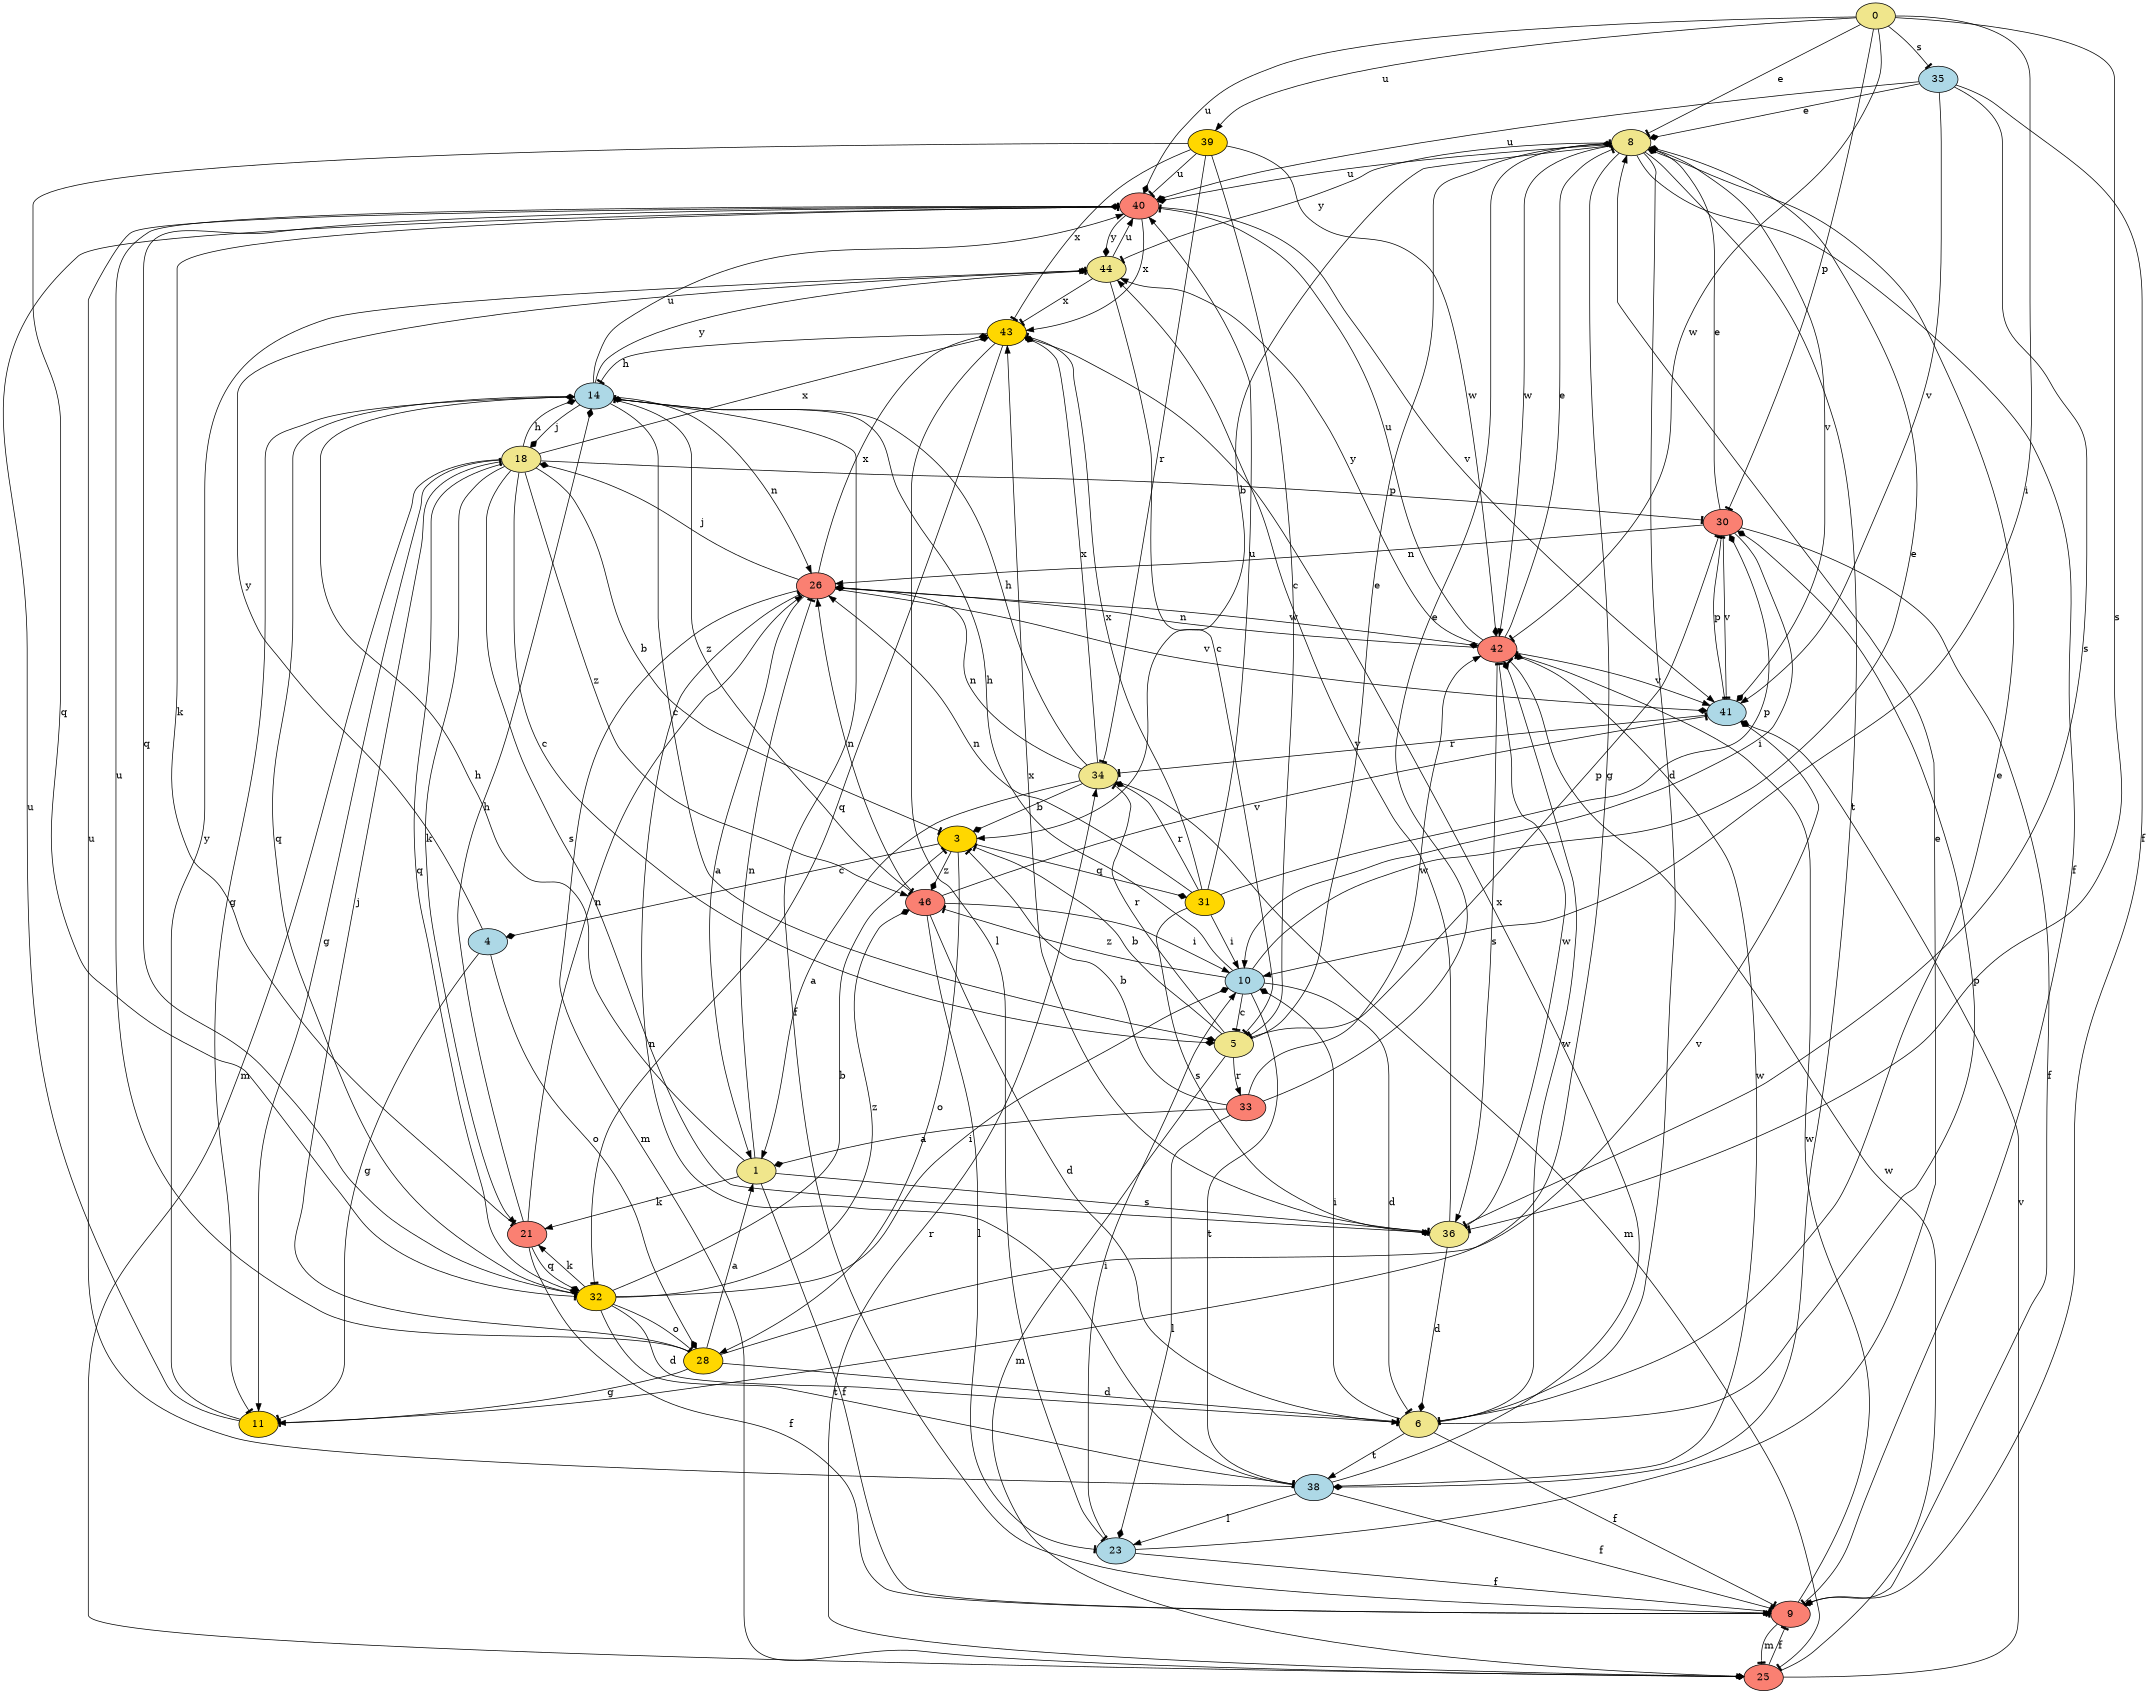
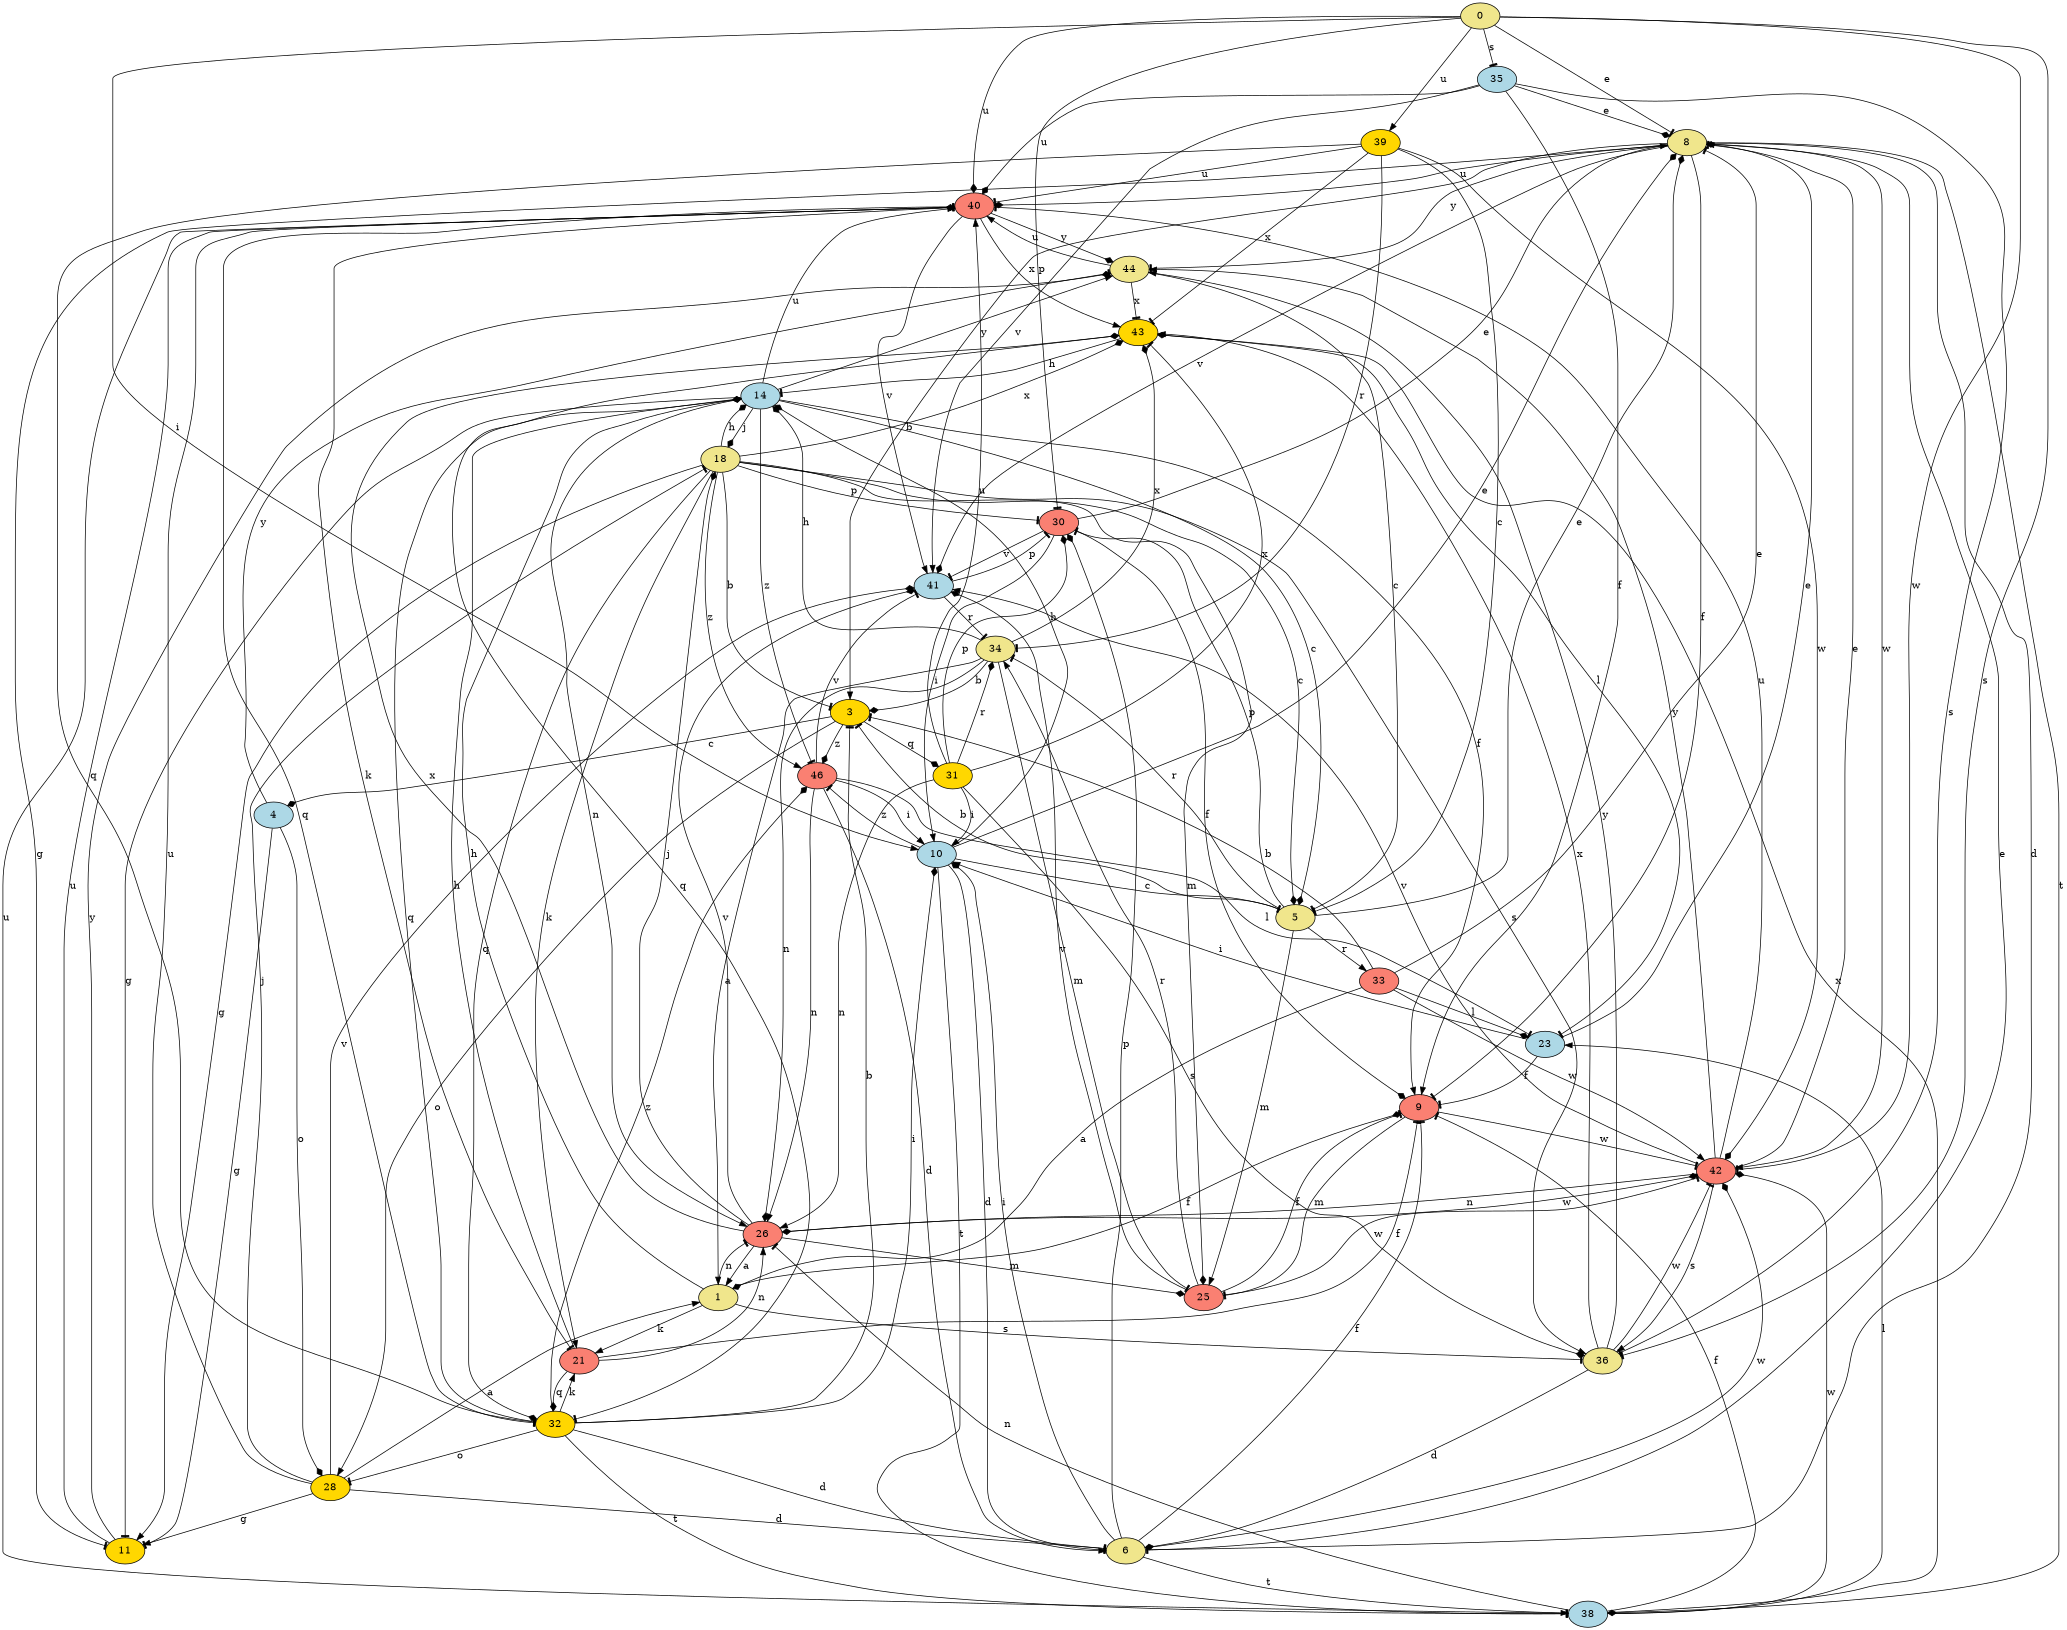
(938, 466) -> (805, 599)
(1316, 555) -> none
